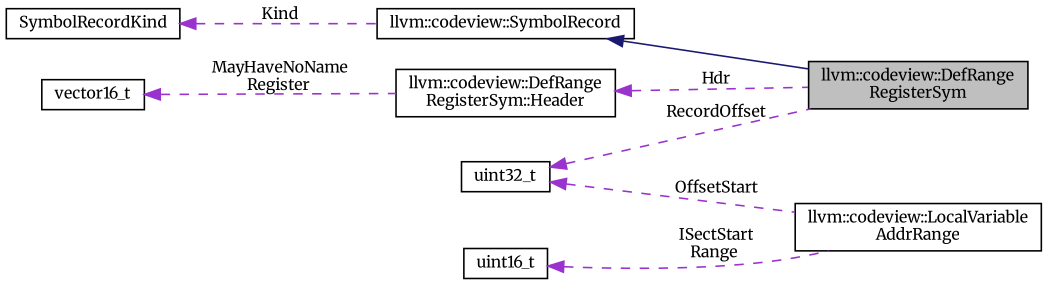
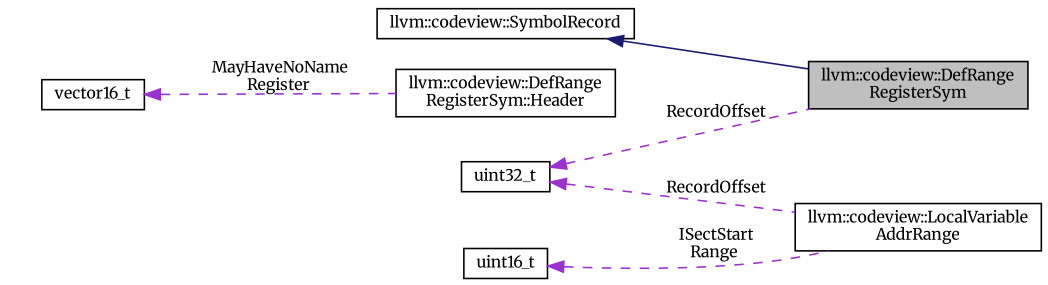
(93, 24) -> none
(720, 89) -> none
(715, 189) -> (715, 189)
